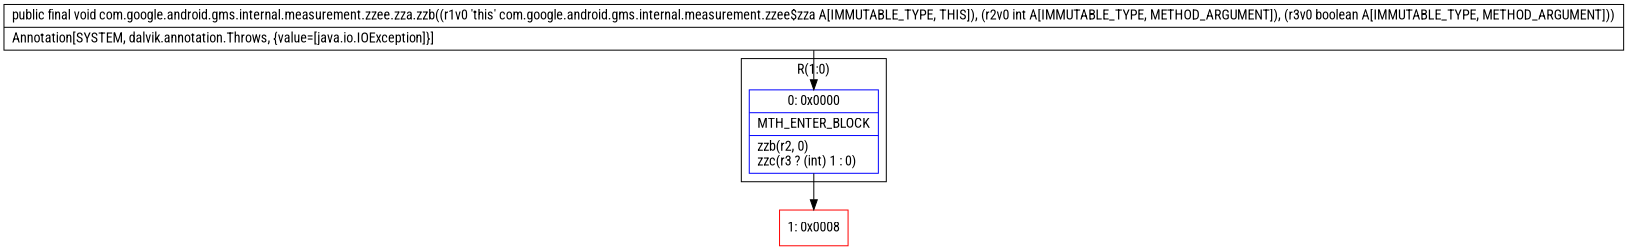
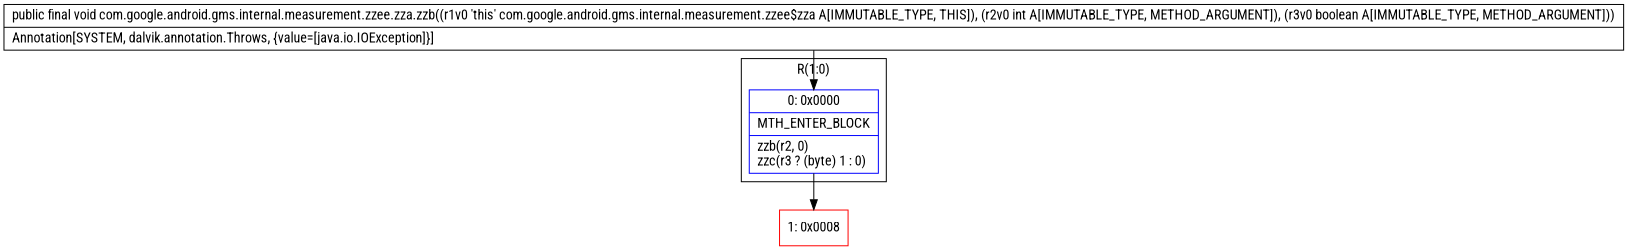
(807, 161) -> (812, 161)
